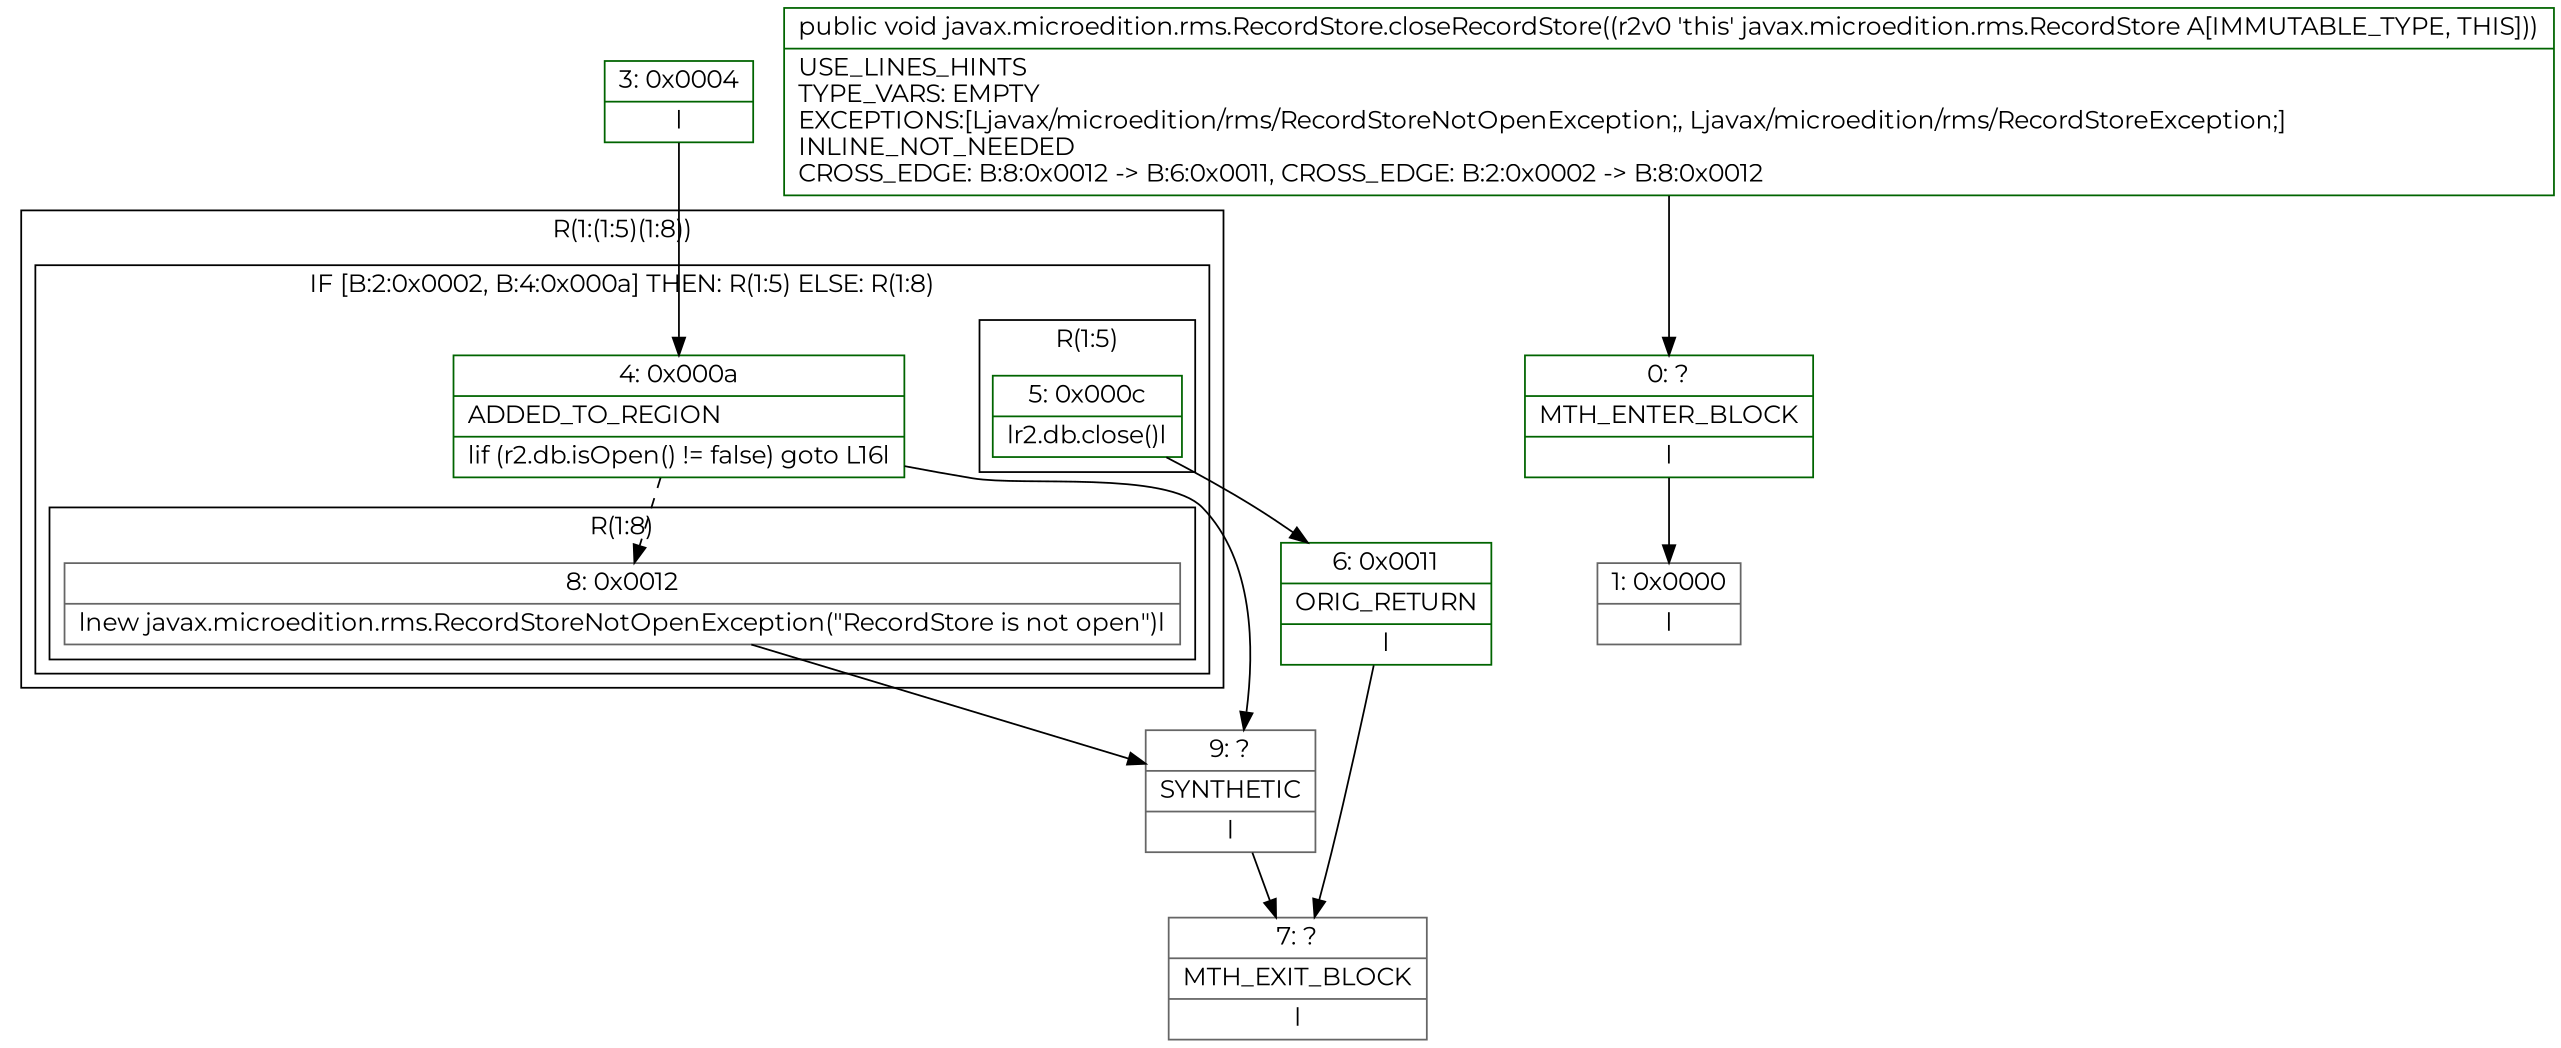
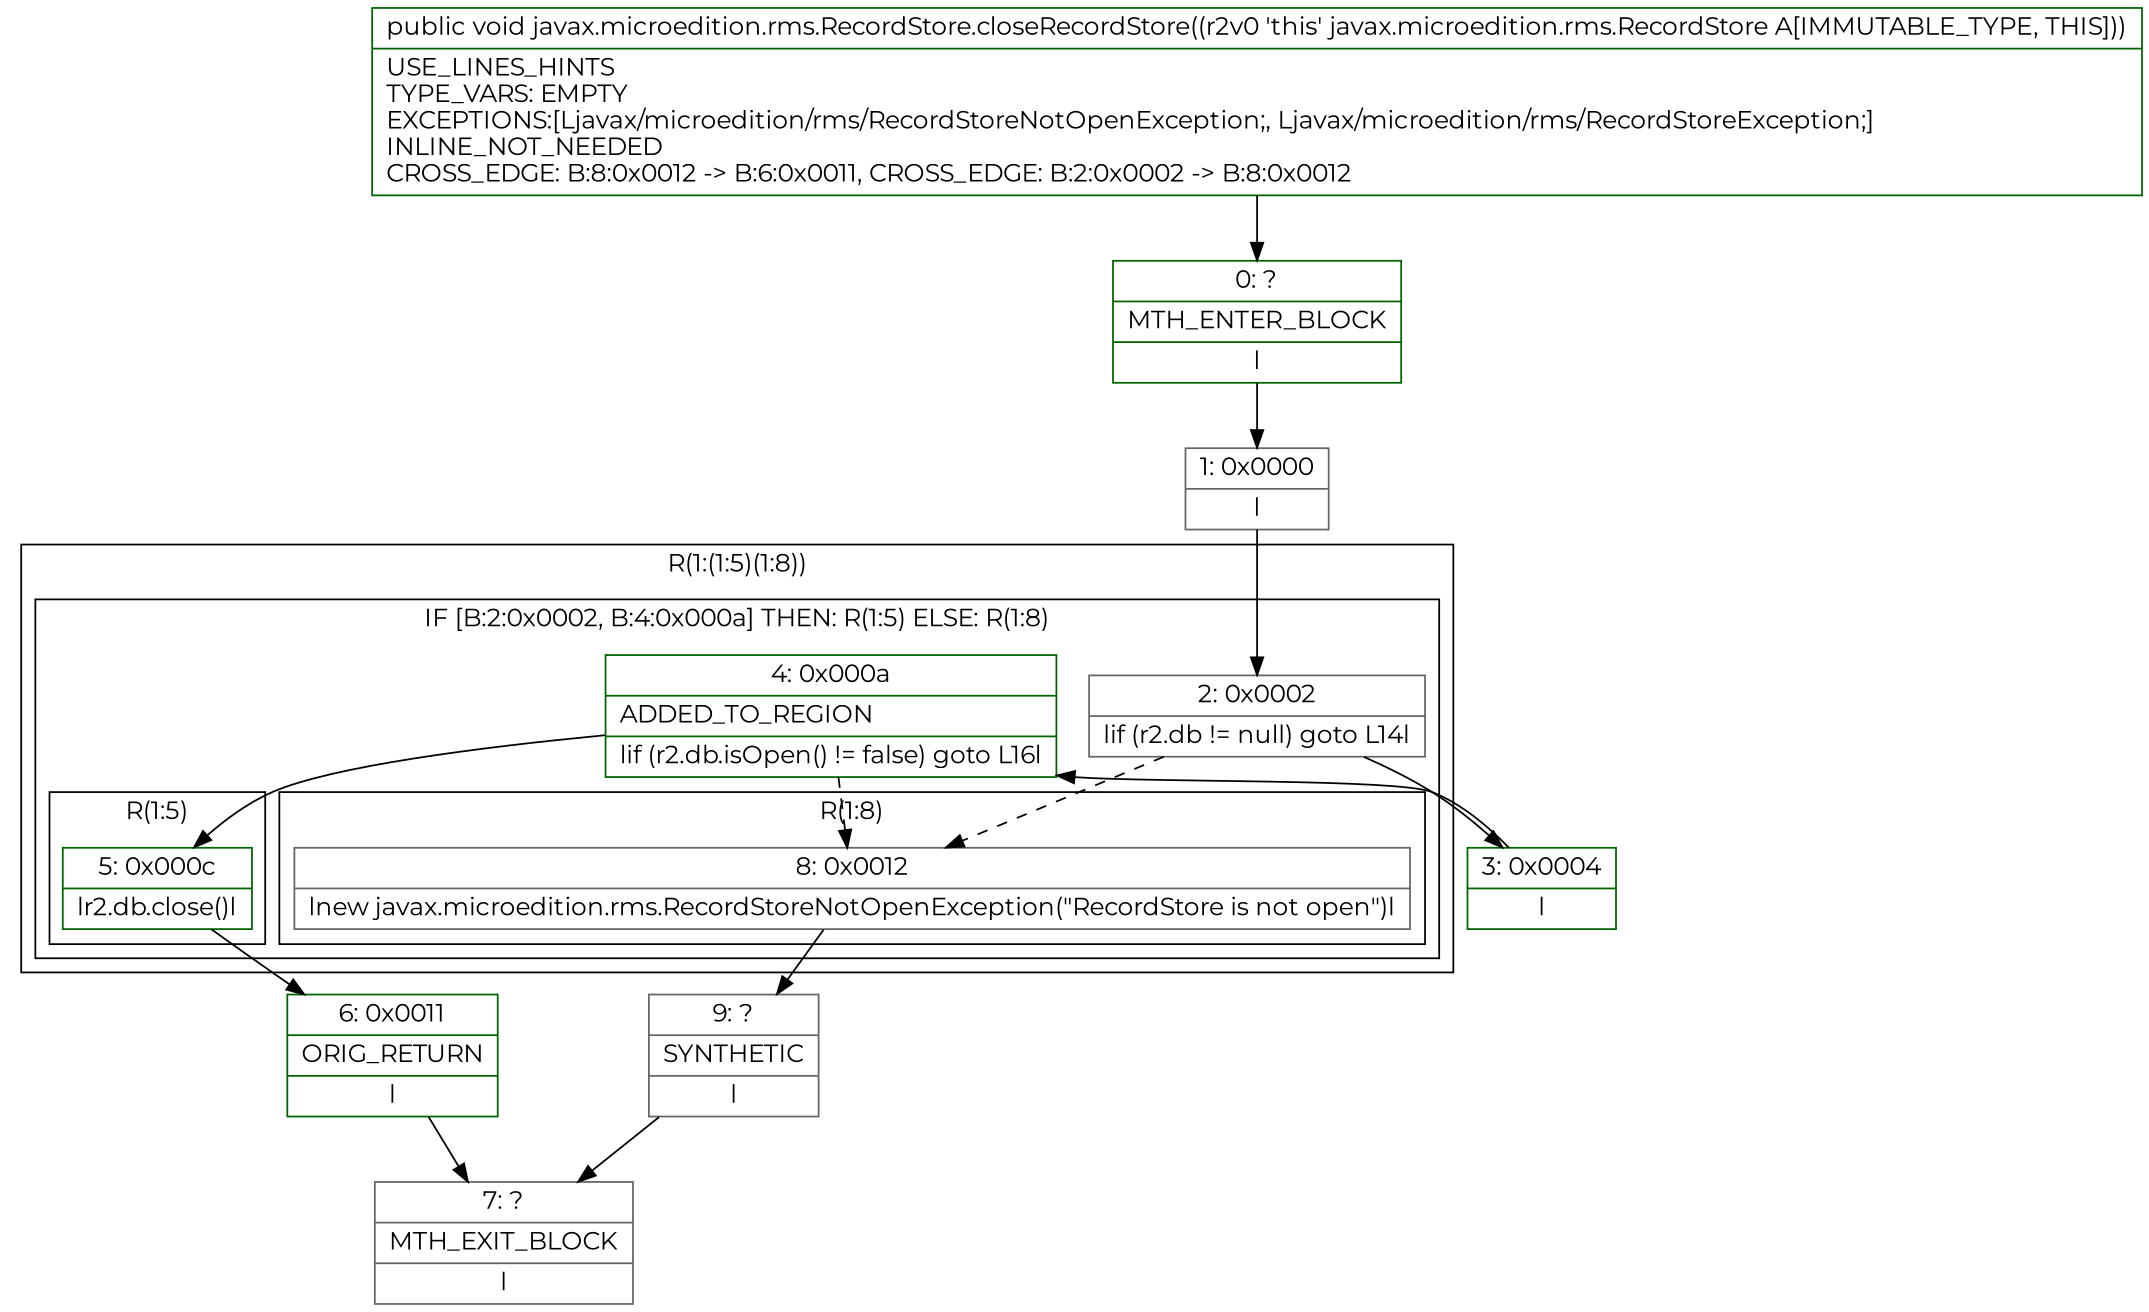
(1163, 490) -> (399, 761)
none -> (1257, 716)
